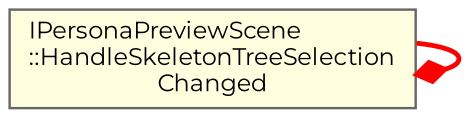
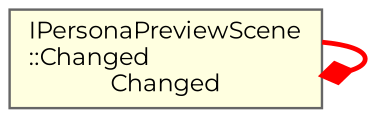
(213, 59) -> (166, 59)
